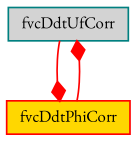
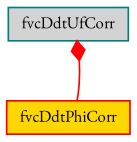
(57, 61) -> none
